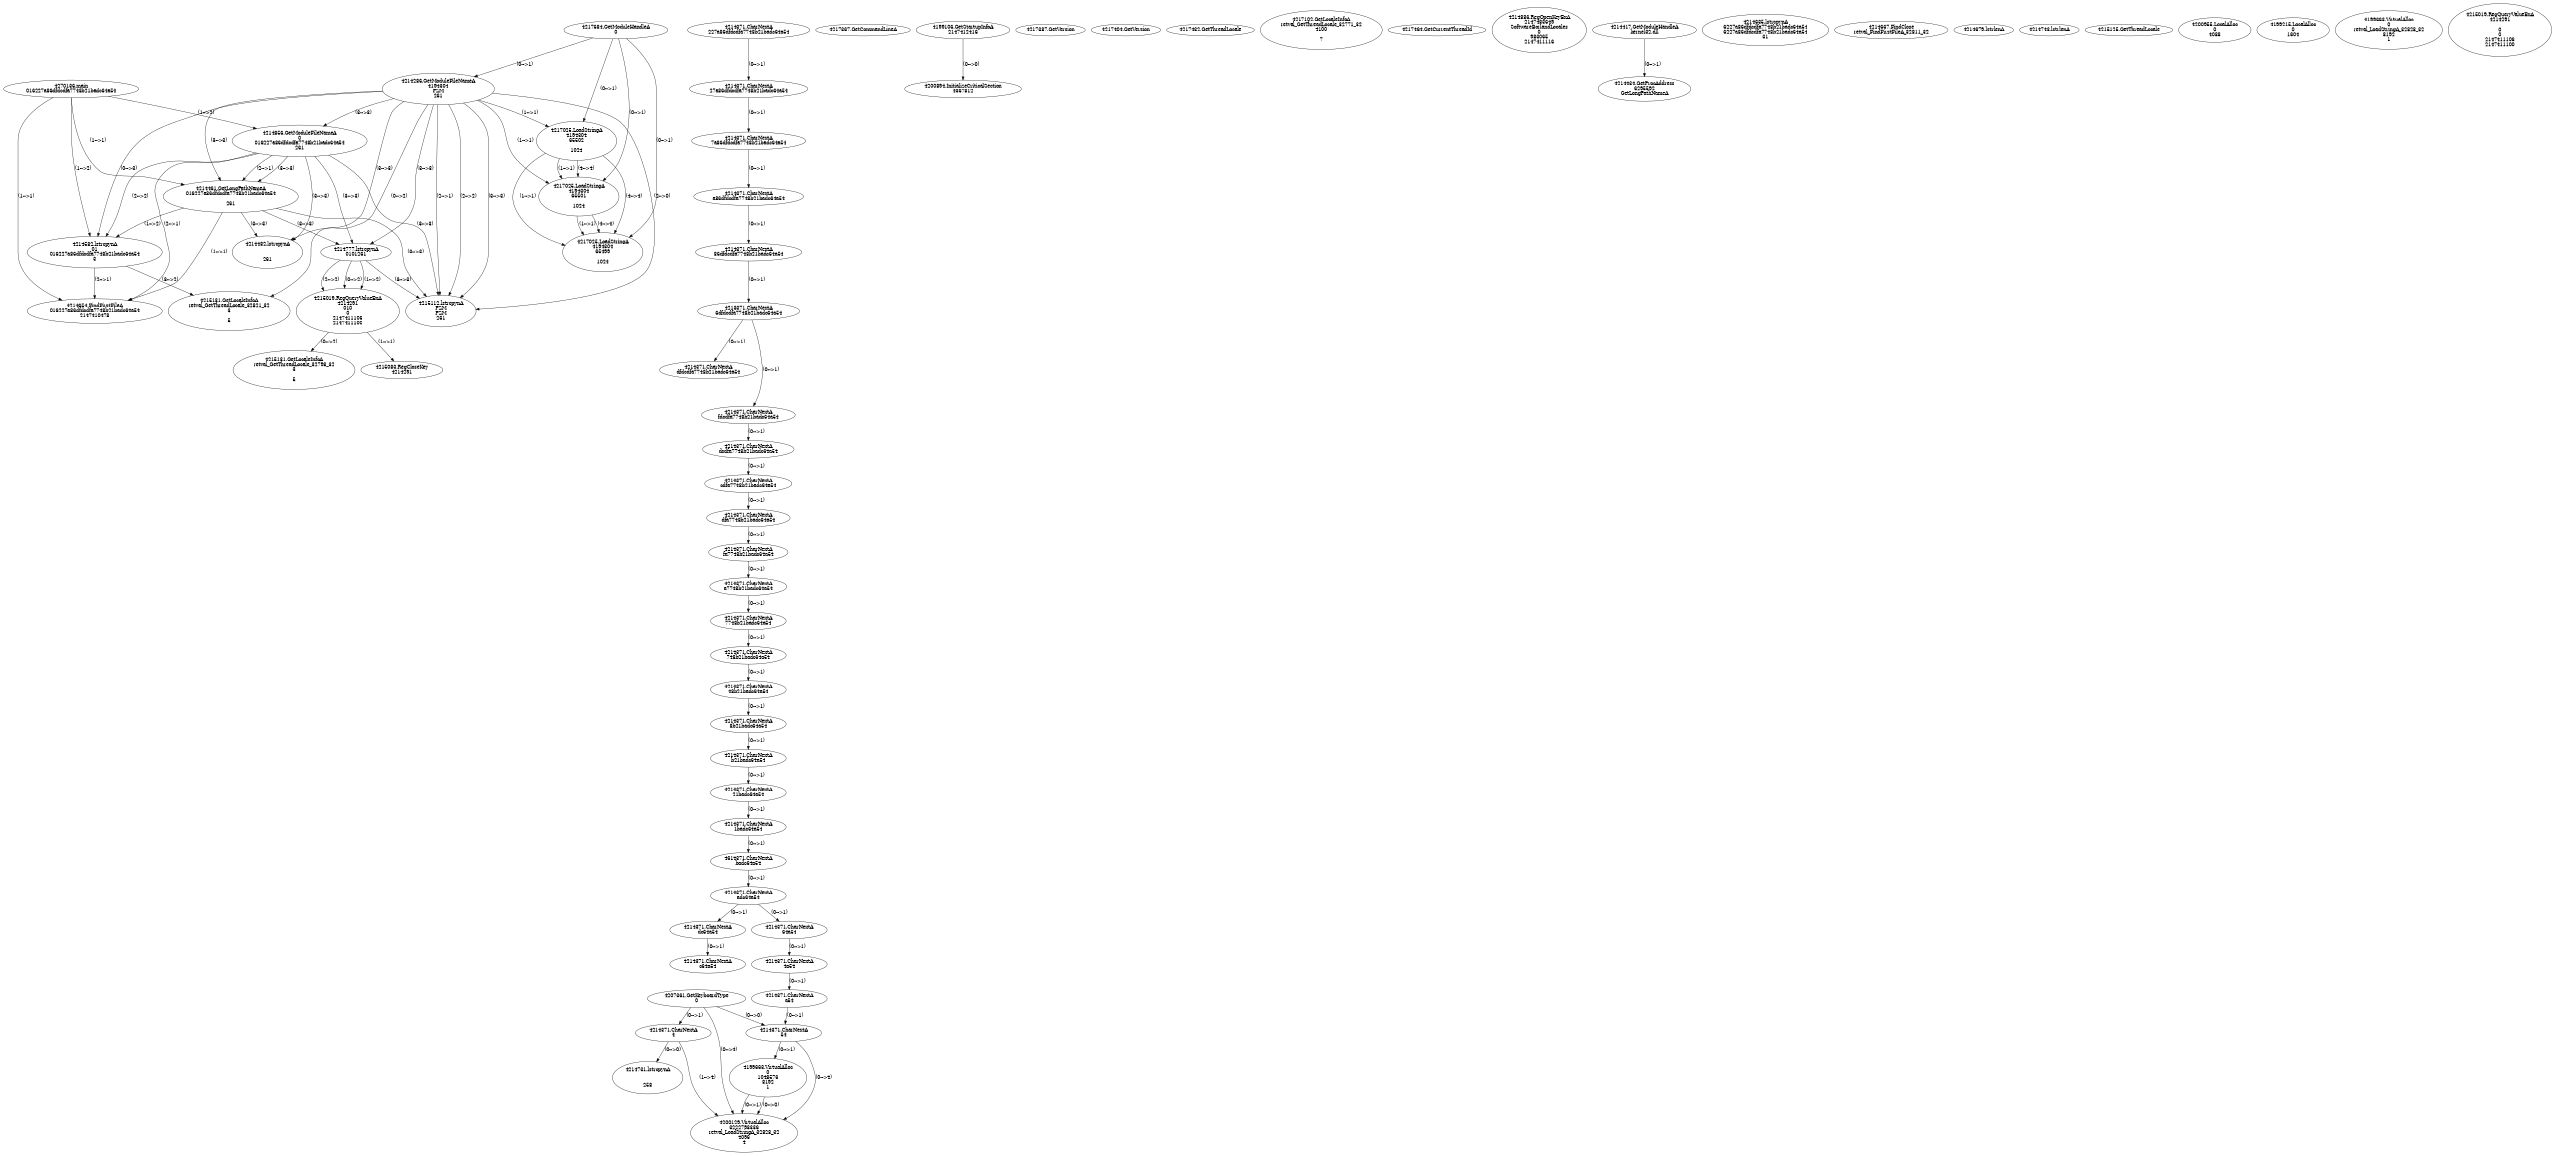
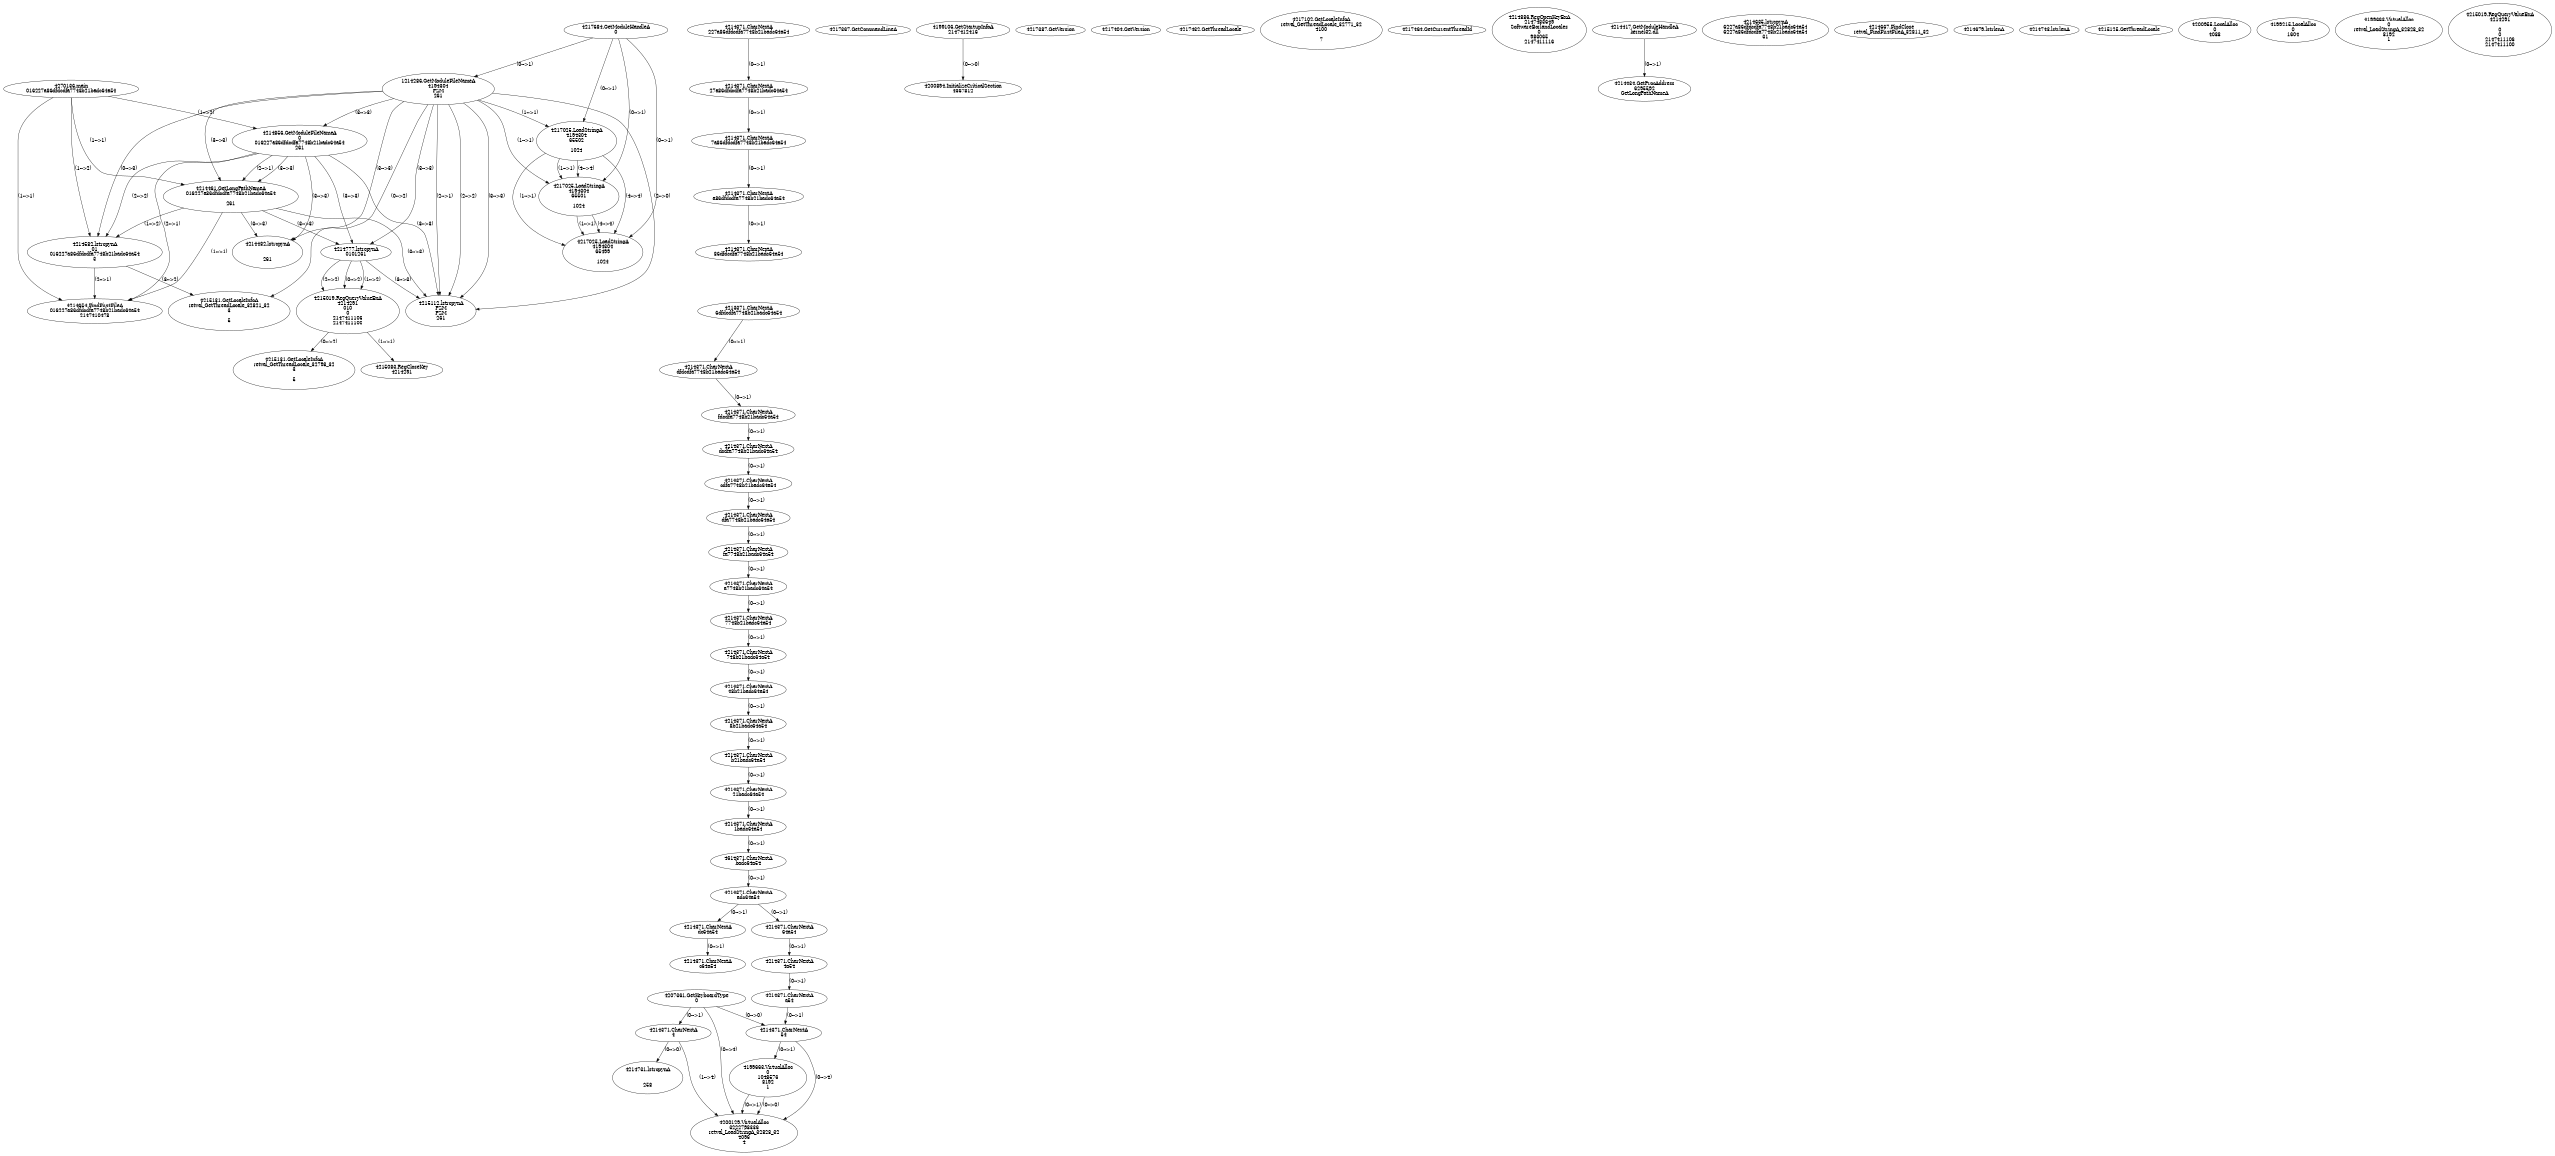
(438, 89) -> (438, 89)
(749, 280) -> none
(762, 362) -> (727, 391)
